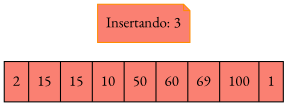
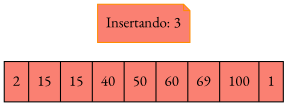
(108, 81) -> (108, 81)
